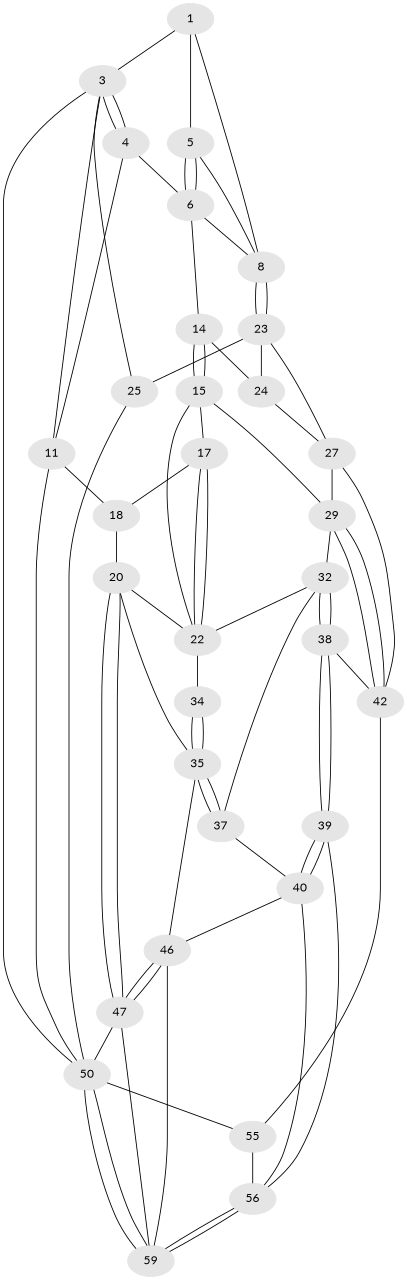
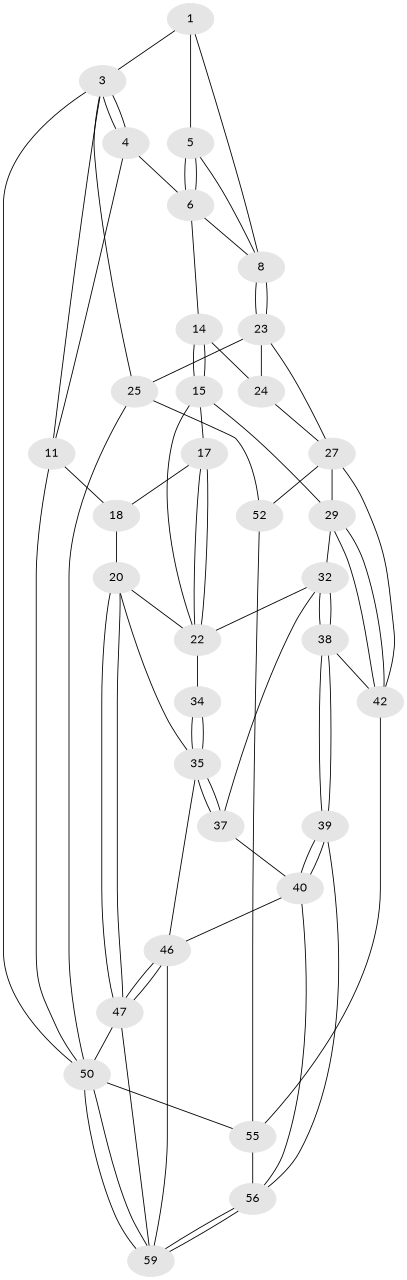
none -> (260, 516)
